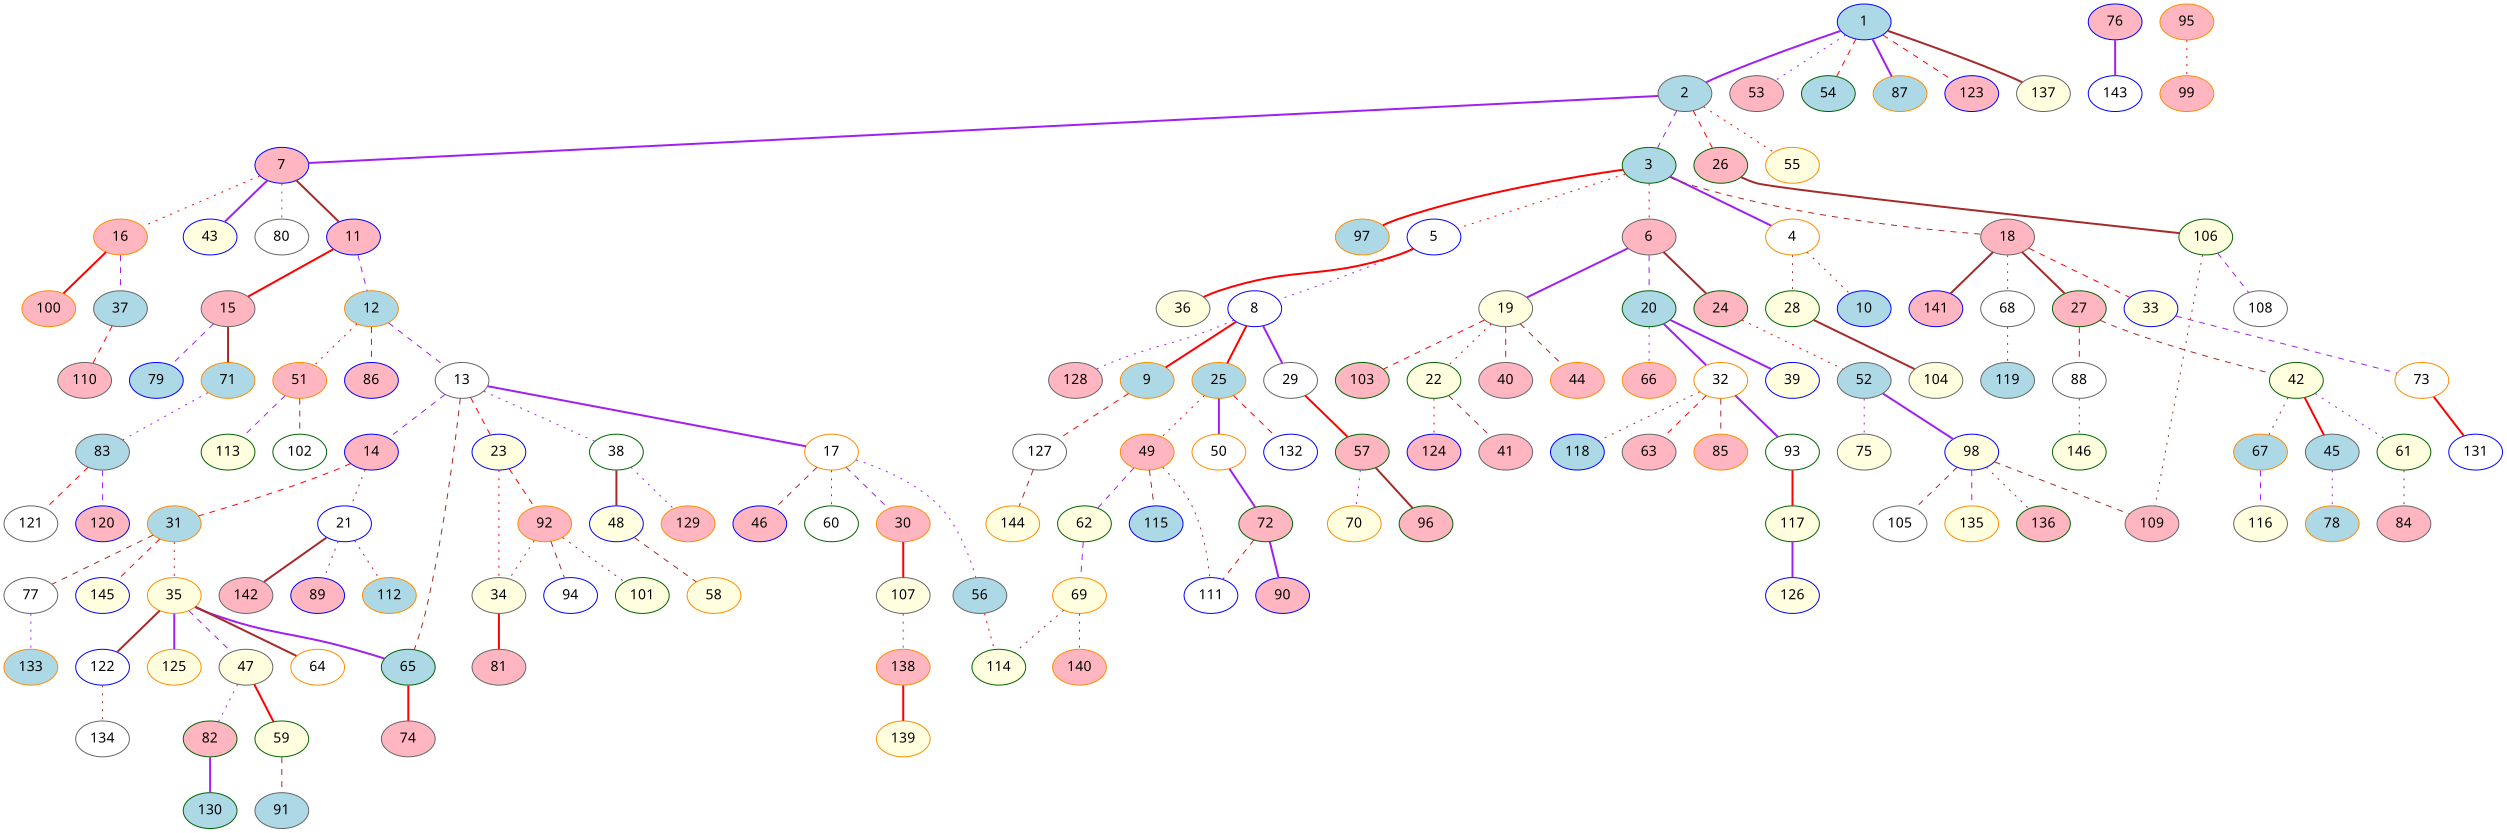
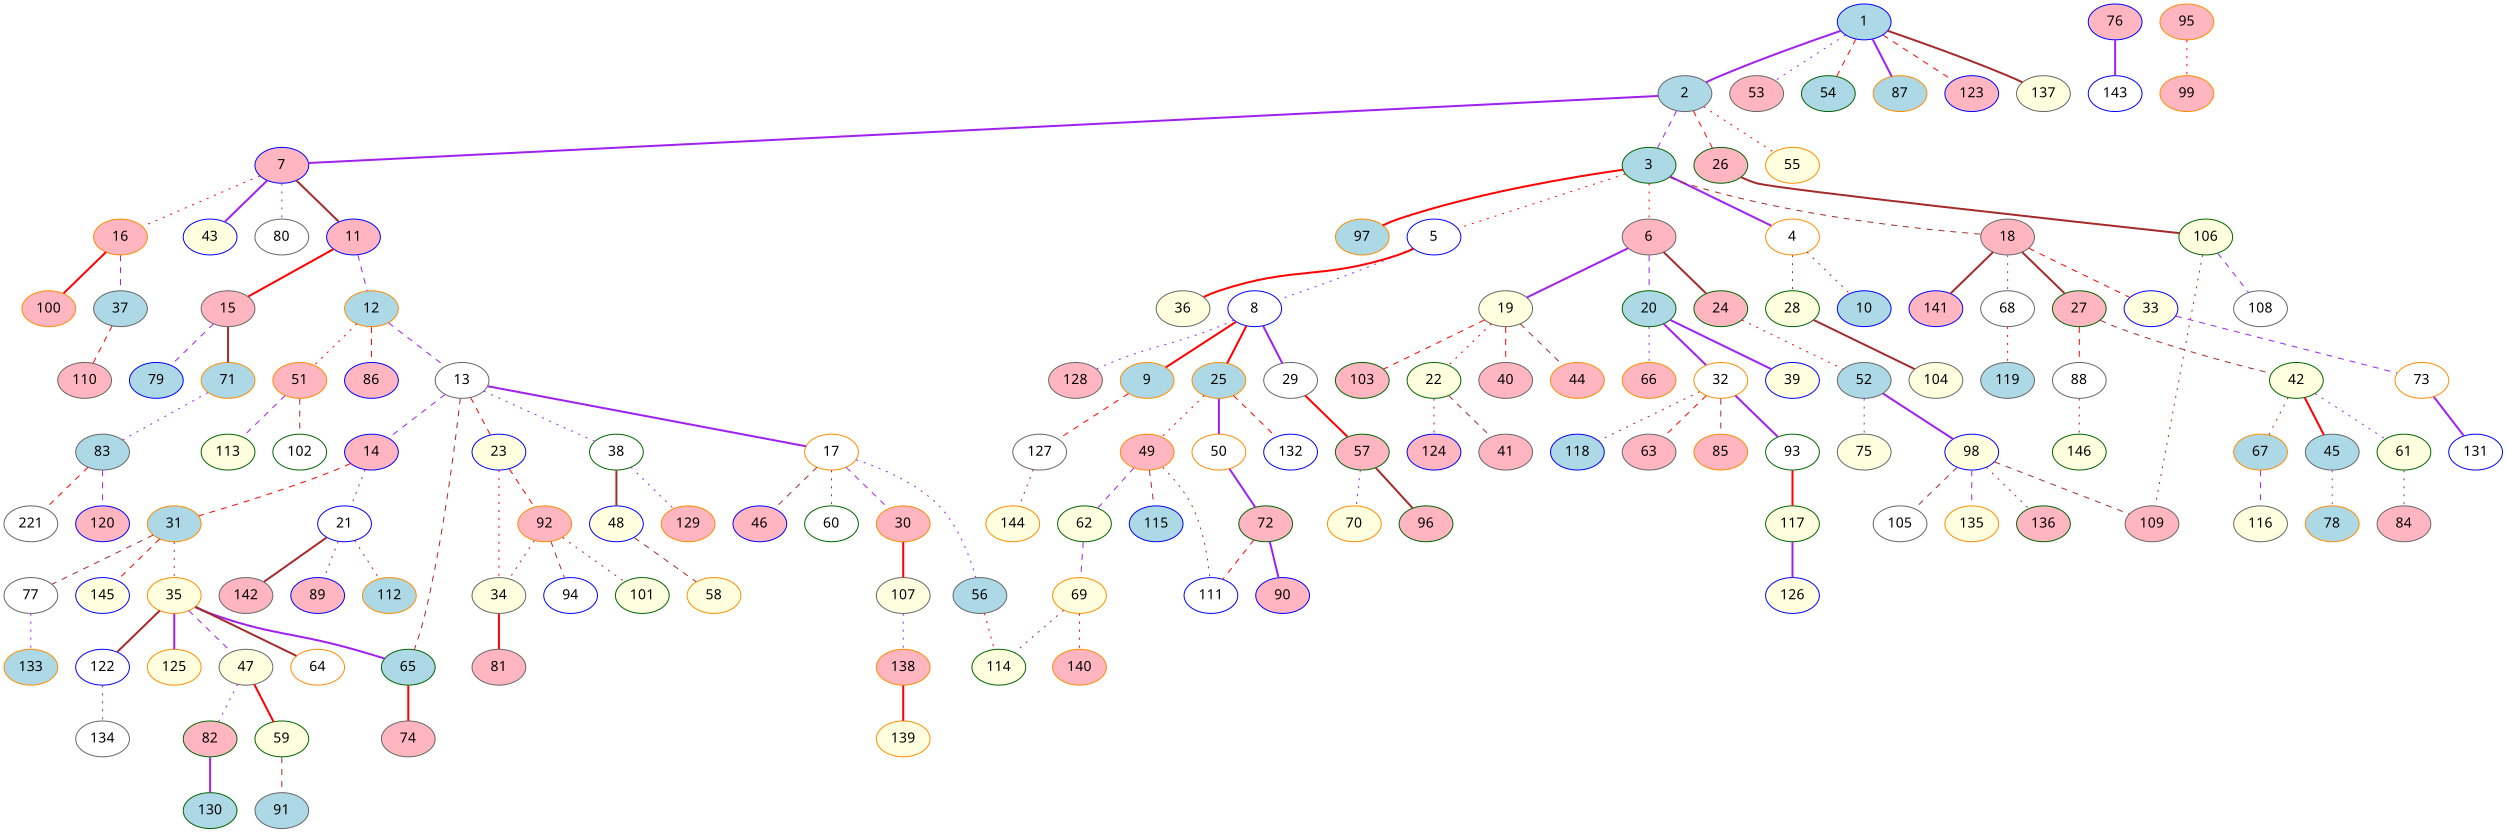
(2449, 416) -> (2449, 416)
(1026, 488) -> (1026, 488)
(31, 524) -> (31, 524)
